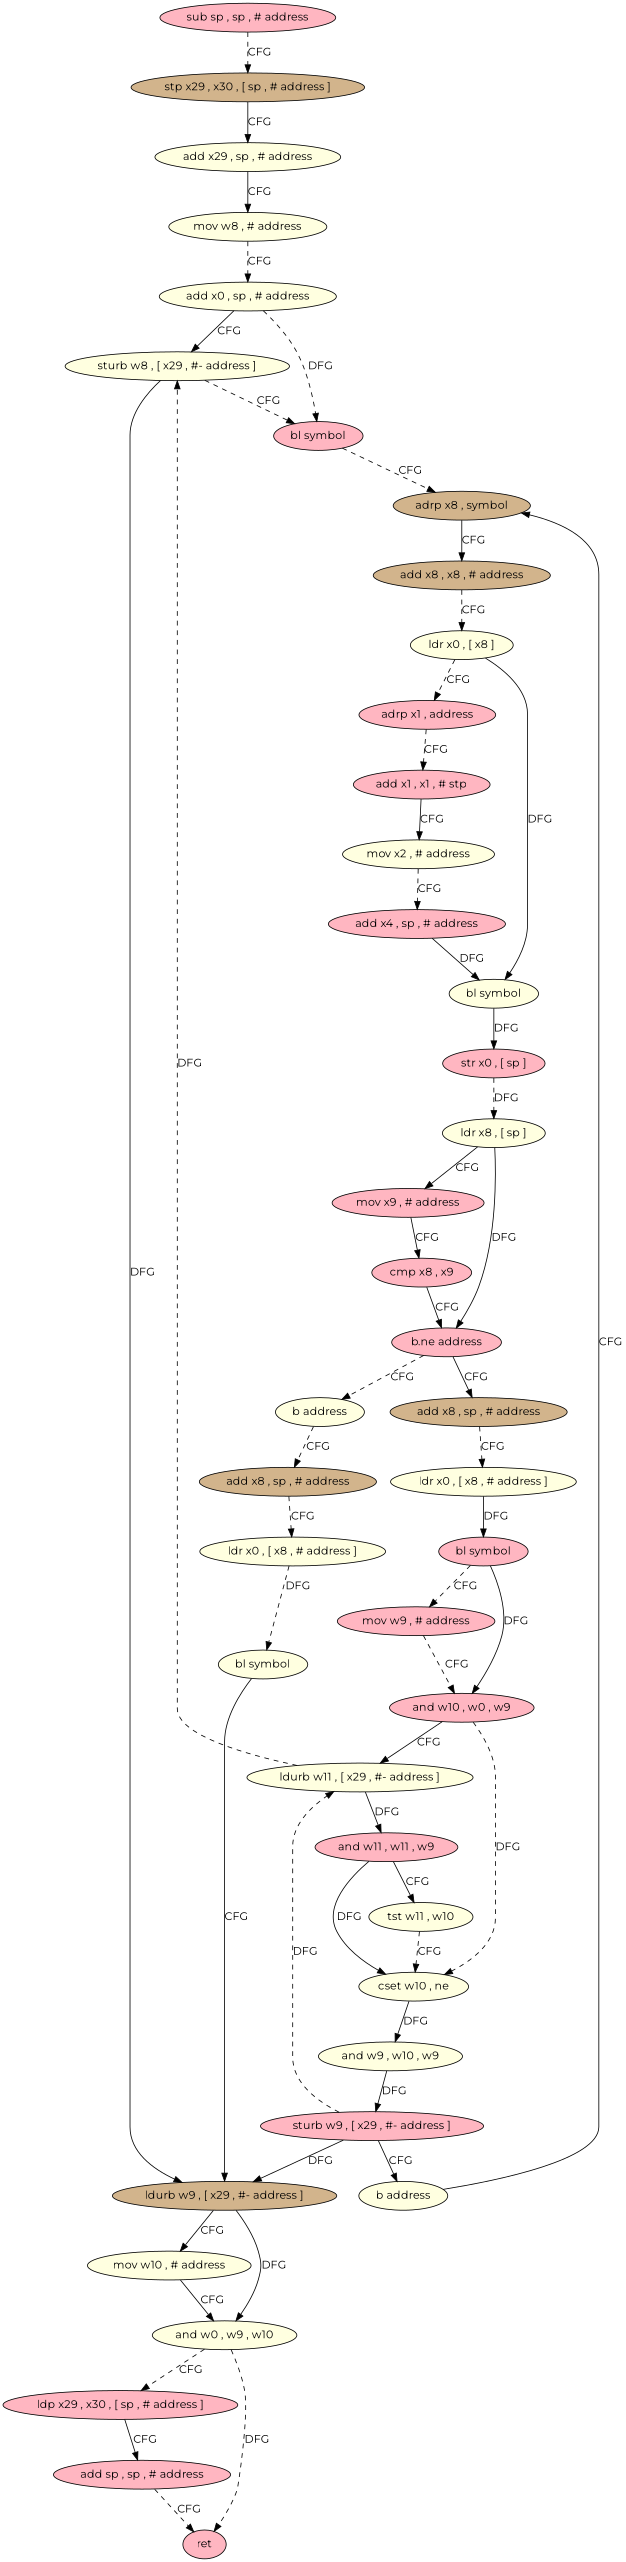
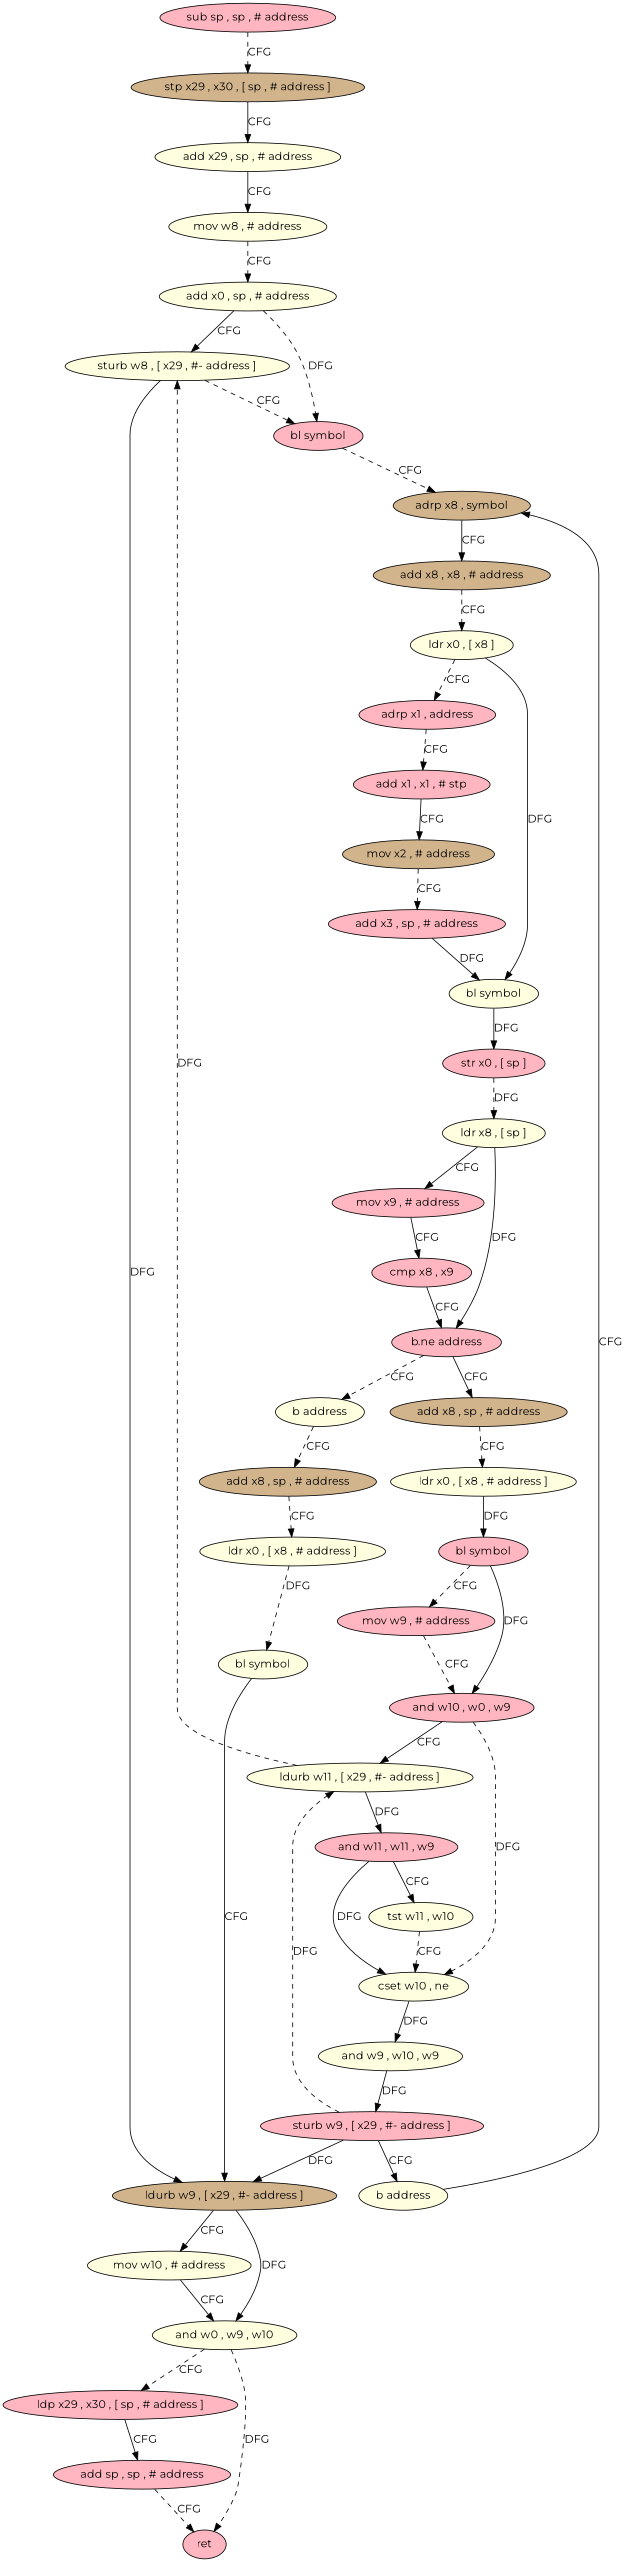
(419, 854) -> (419, 854)
(417, 924) -> (417, 924)
